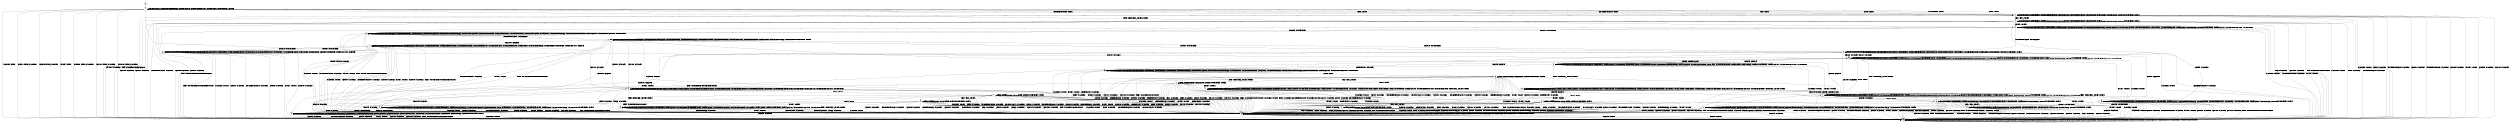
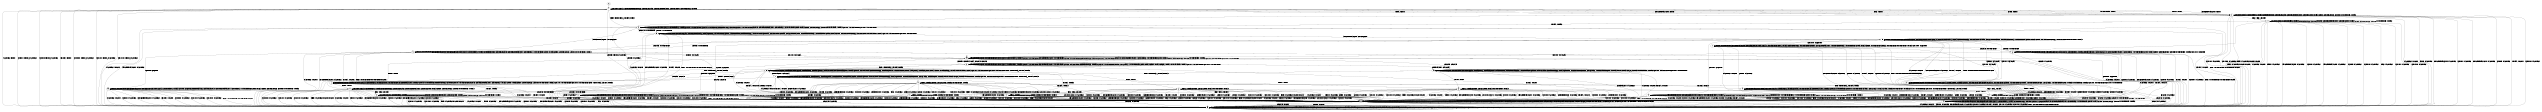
none -> (940, 19)
none -> (771, 73)
(808, 101) -> (1866, 90)
